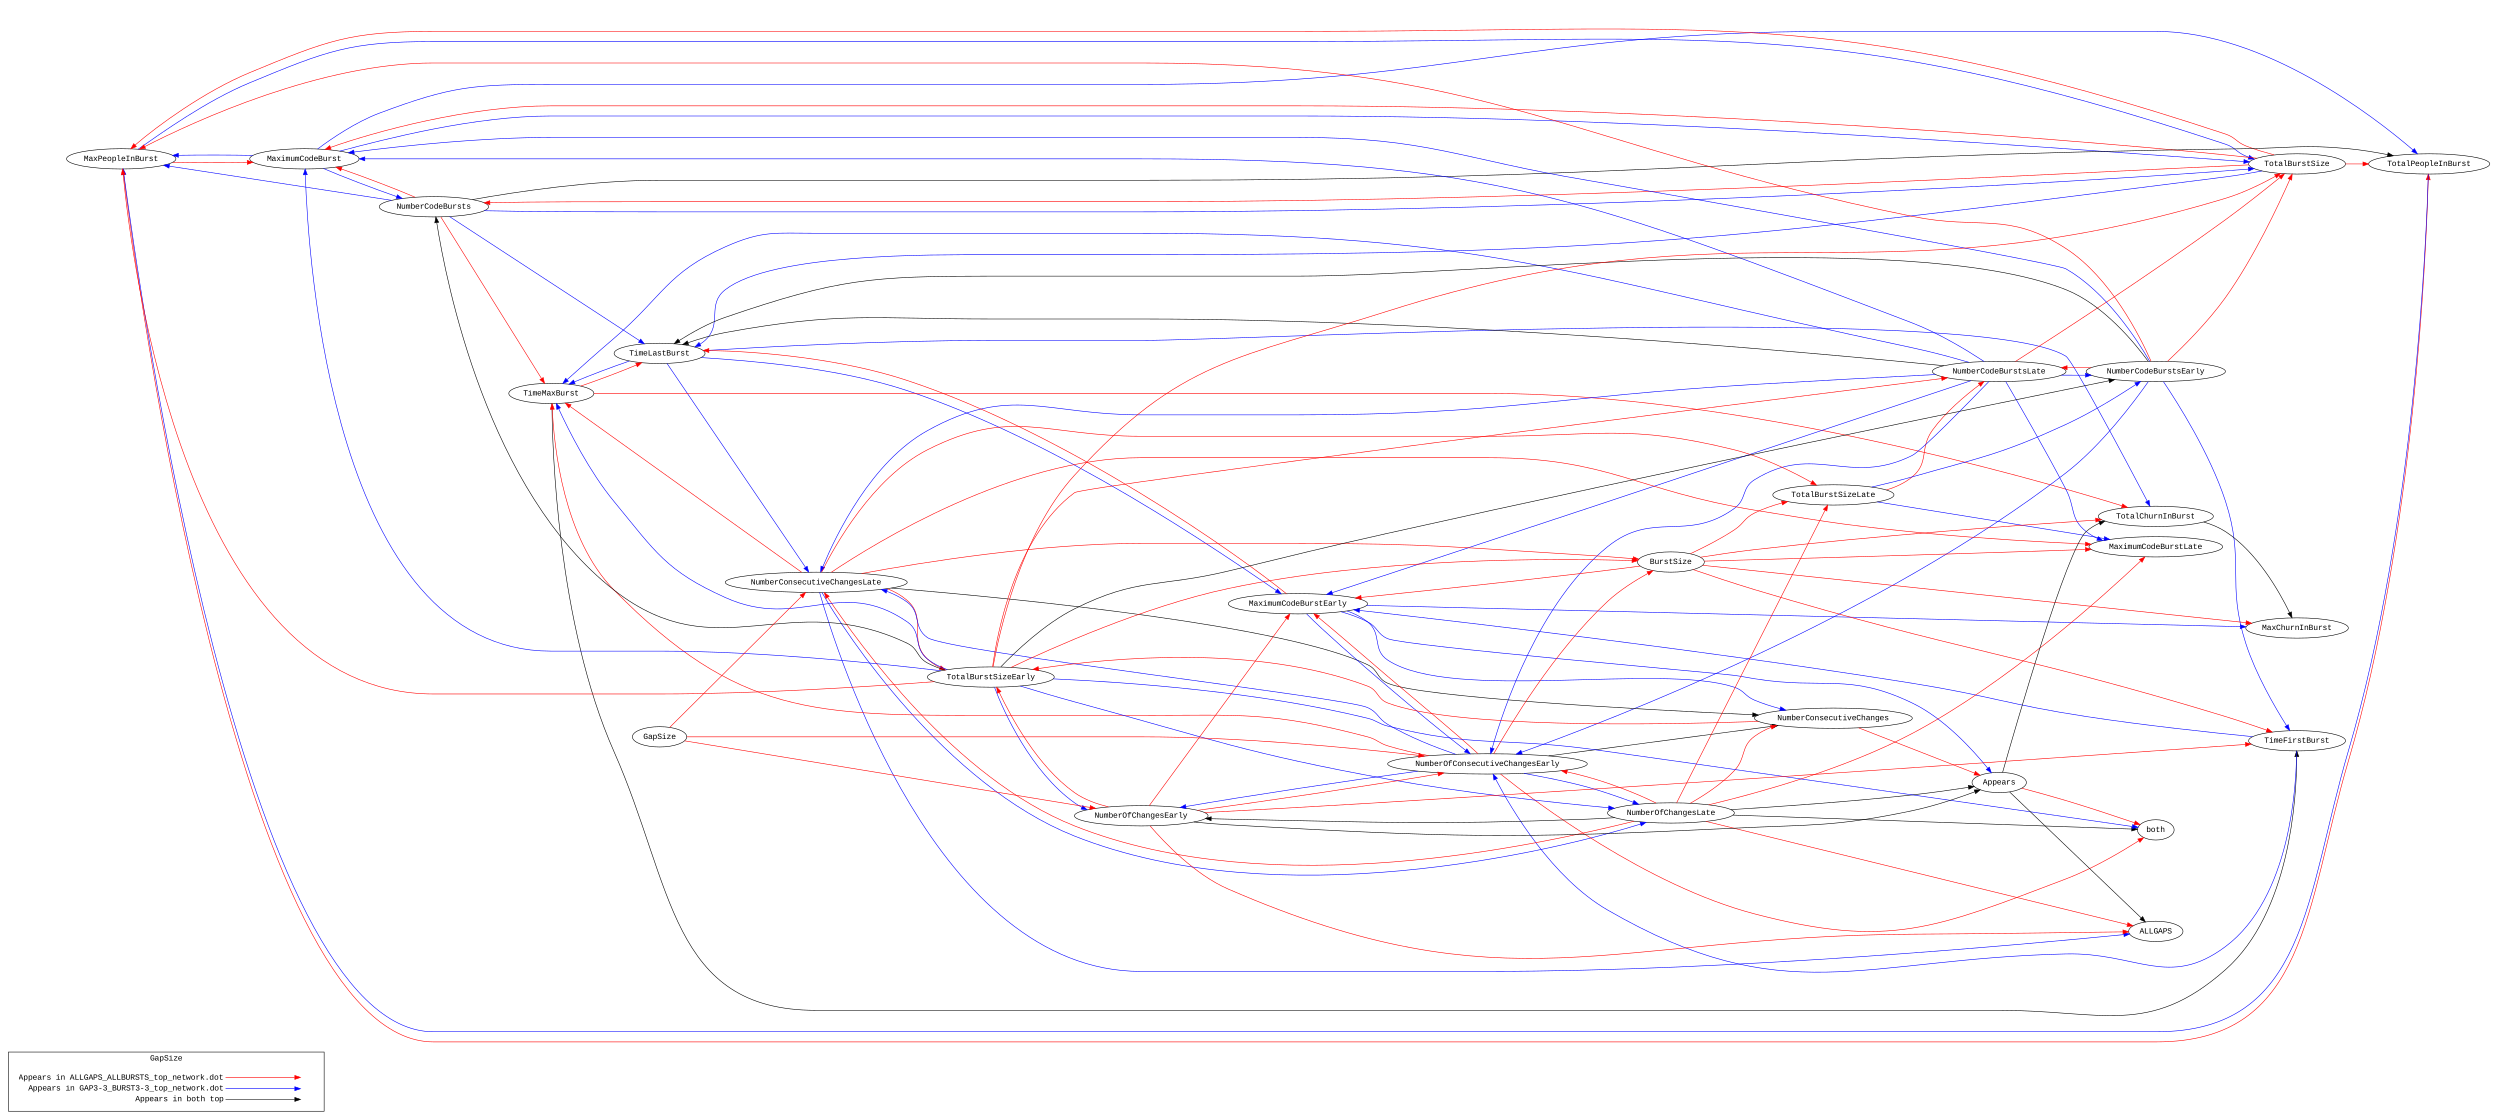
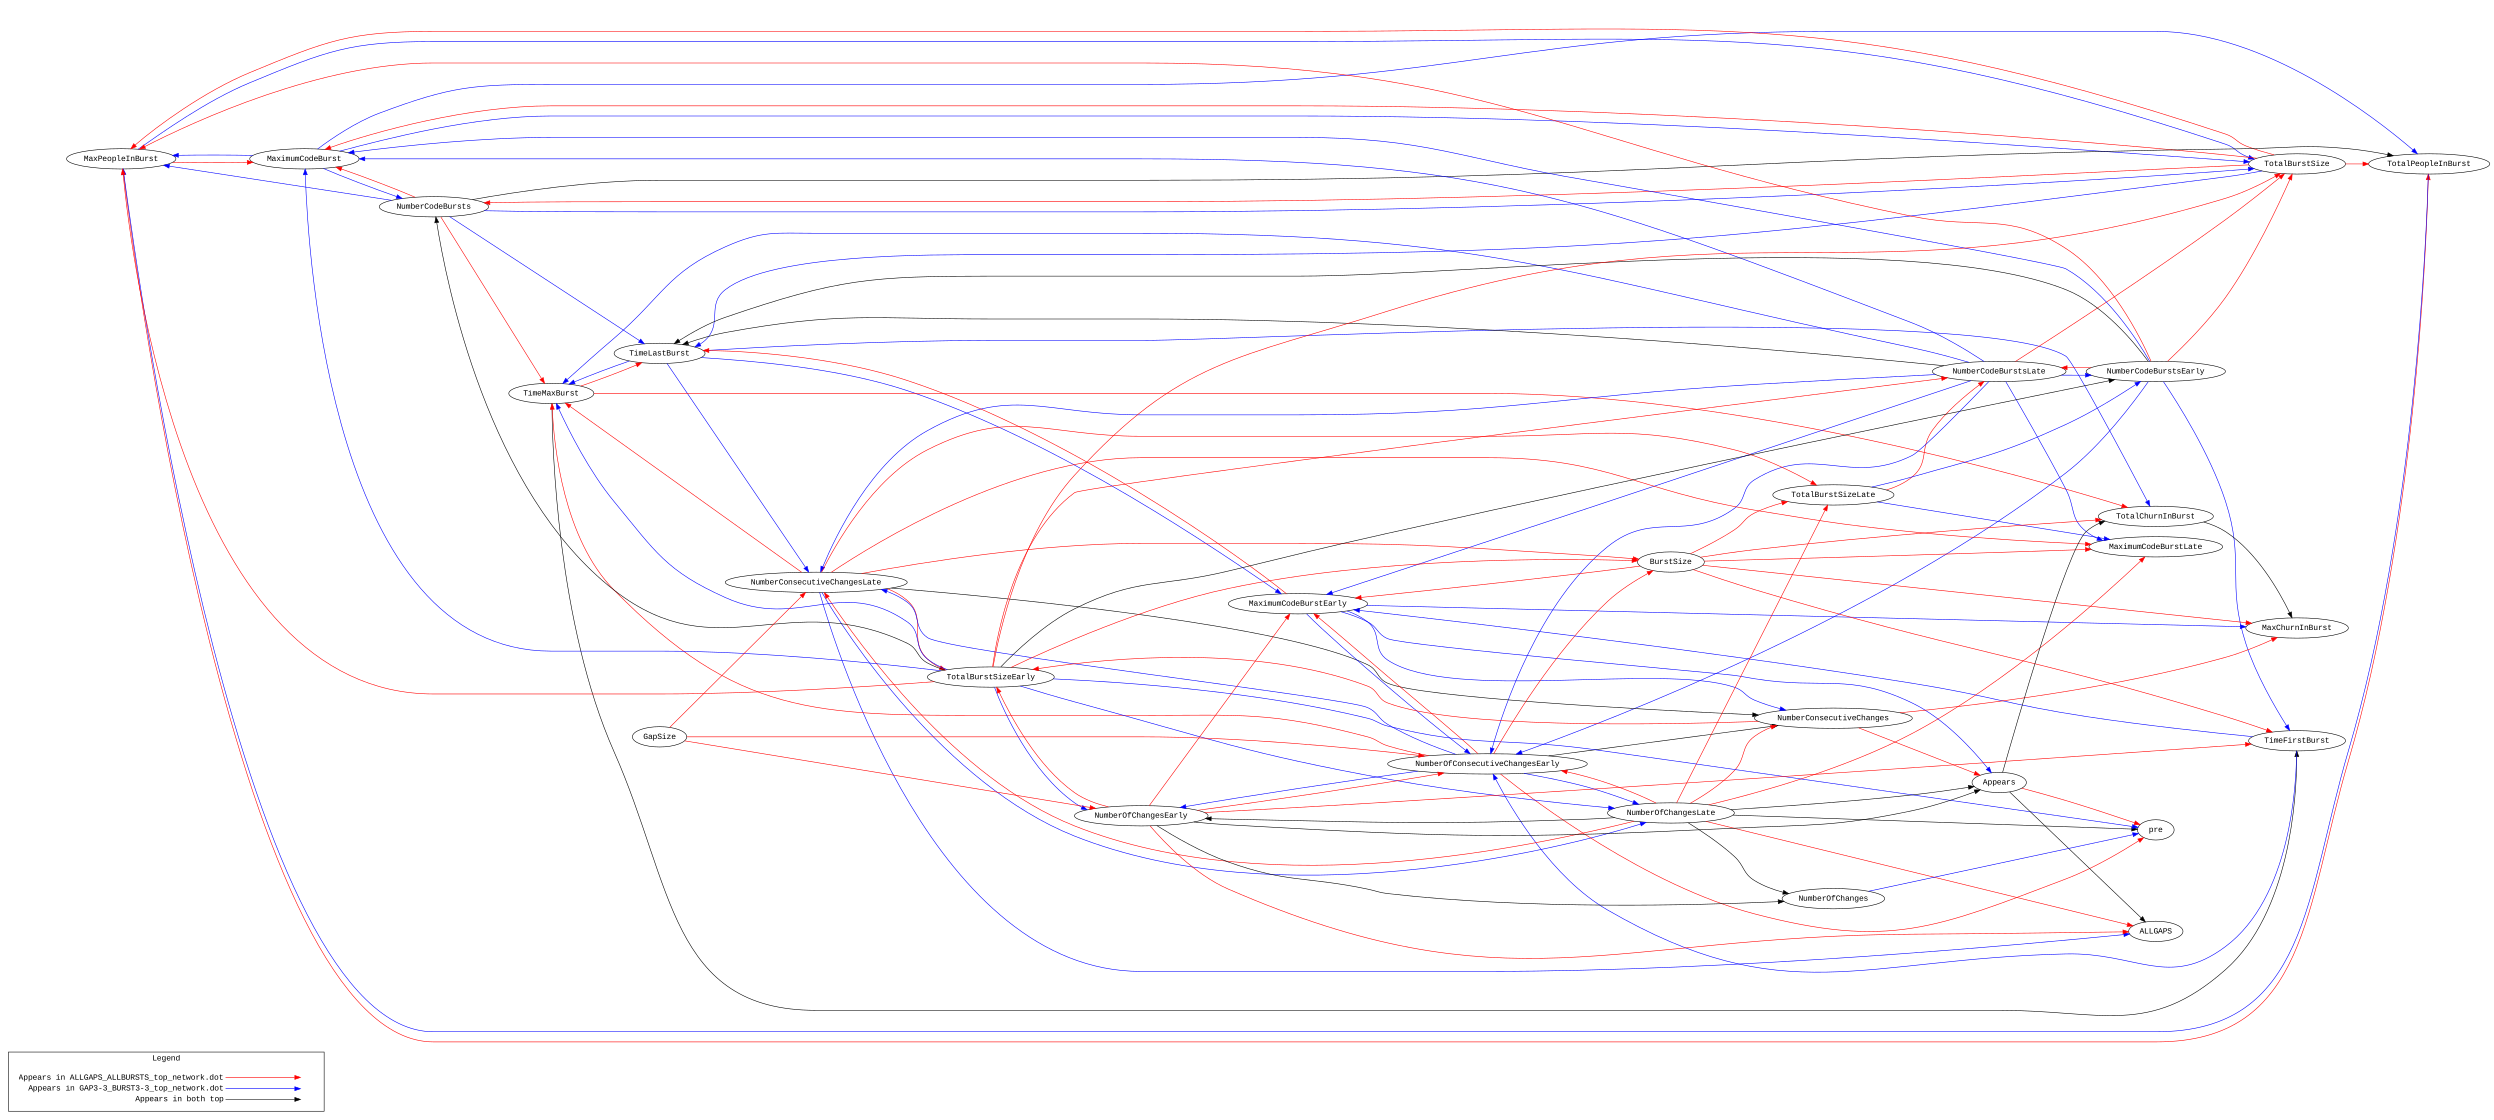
none -> (2088, 688)
(2156, 830) -> (2156, 830)
none -> (1833, 899)
(166, 1059) -> (166, 1059)
